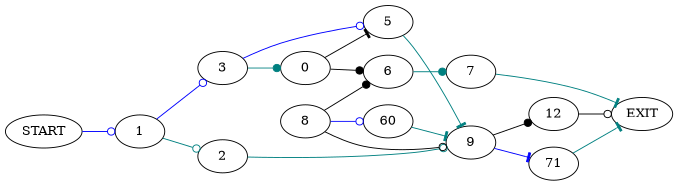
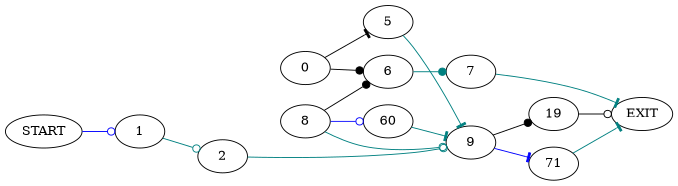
(223, 68) -> none
(554, 114) -> (554, 114)
(381, 149) -> (381, 149)
